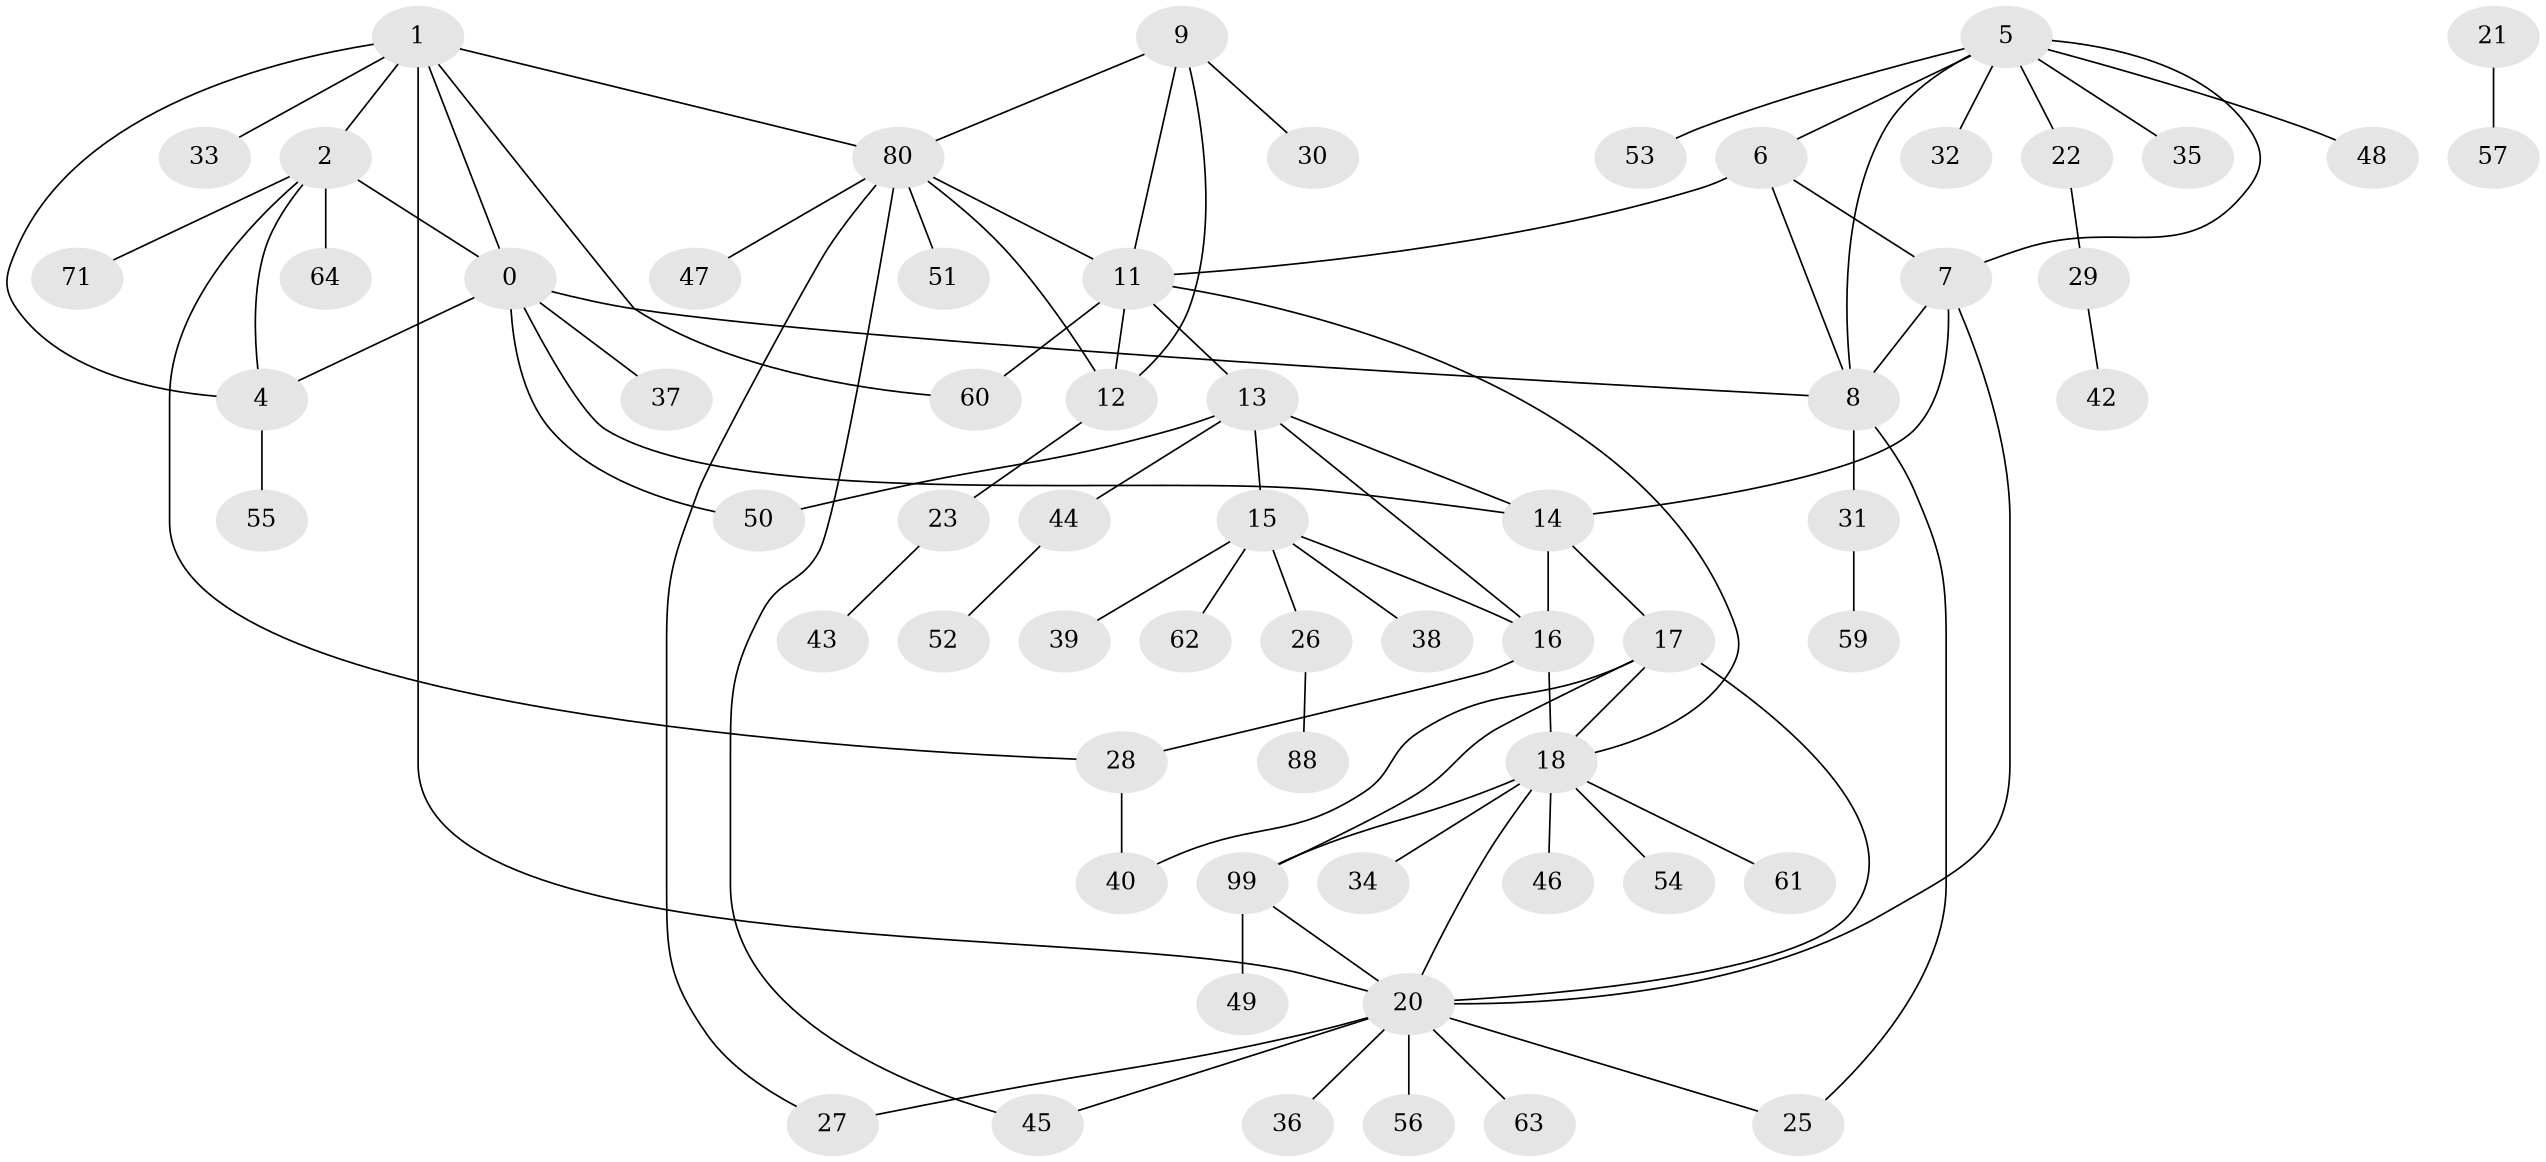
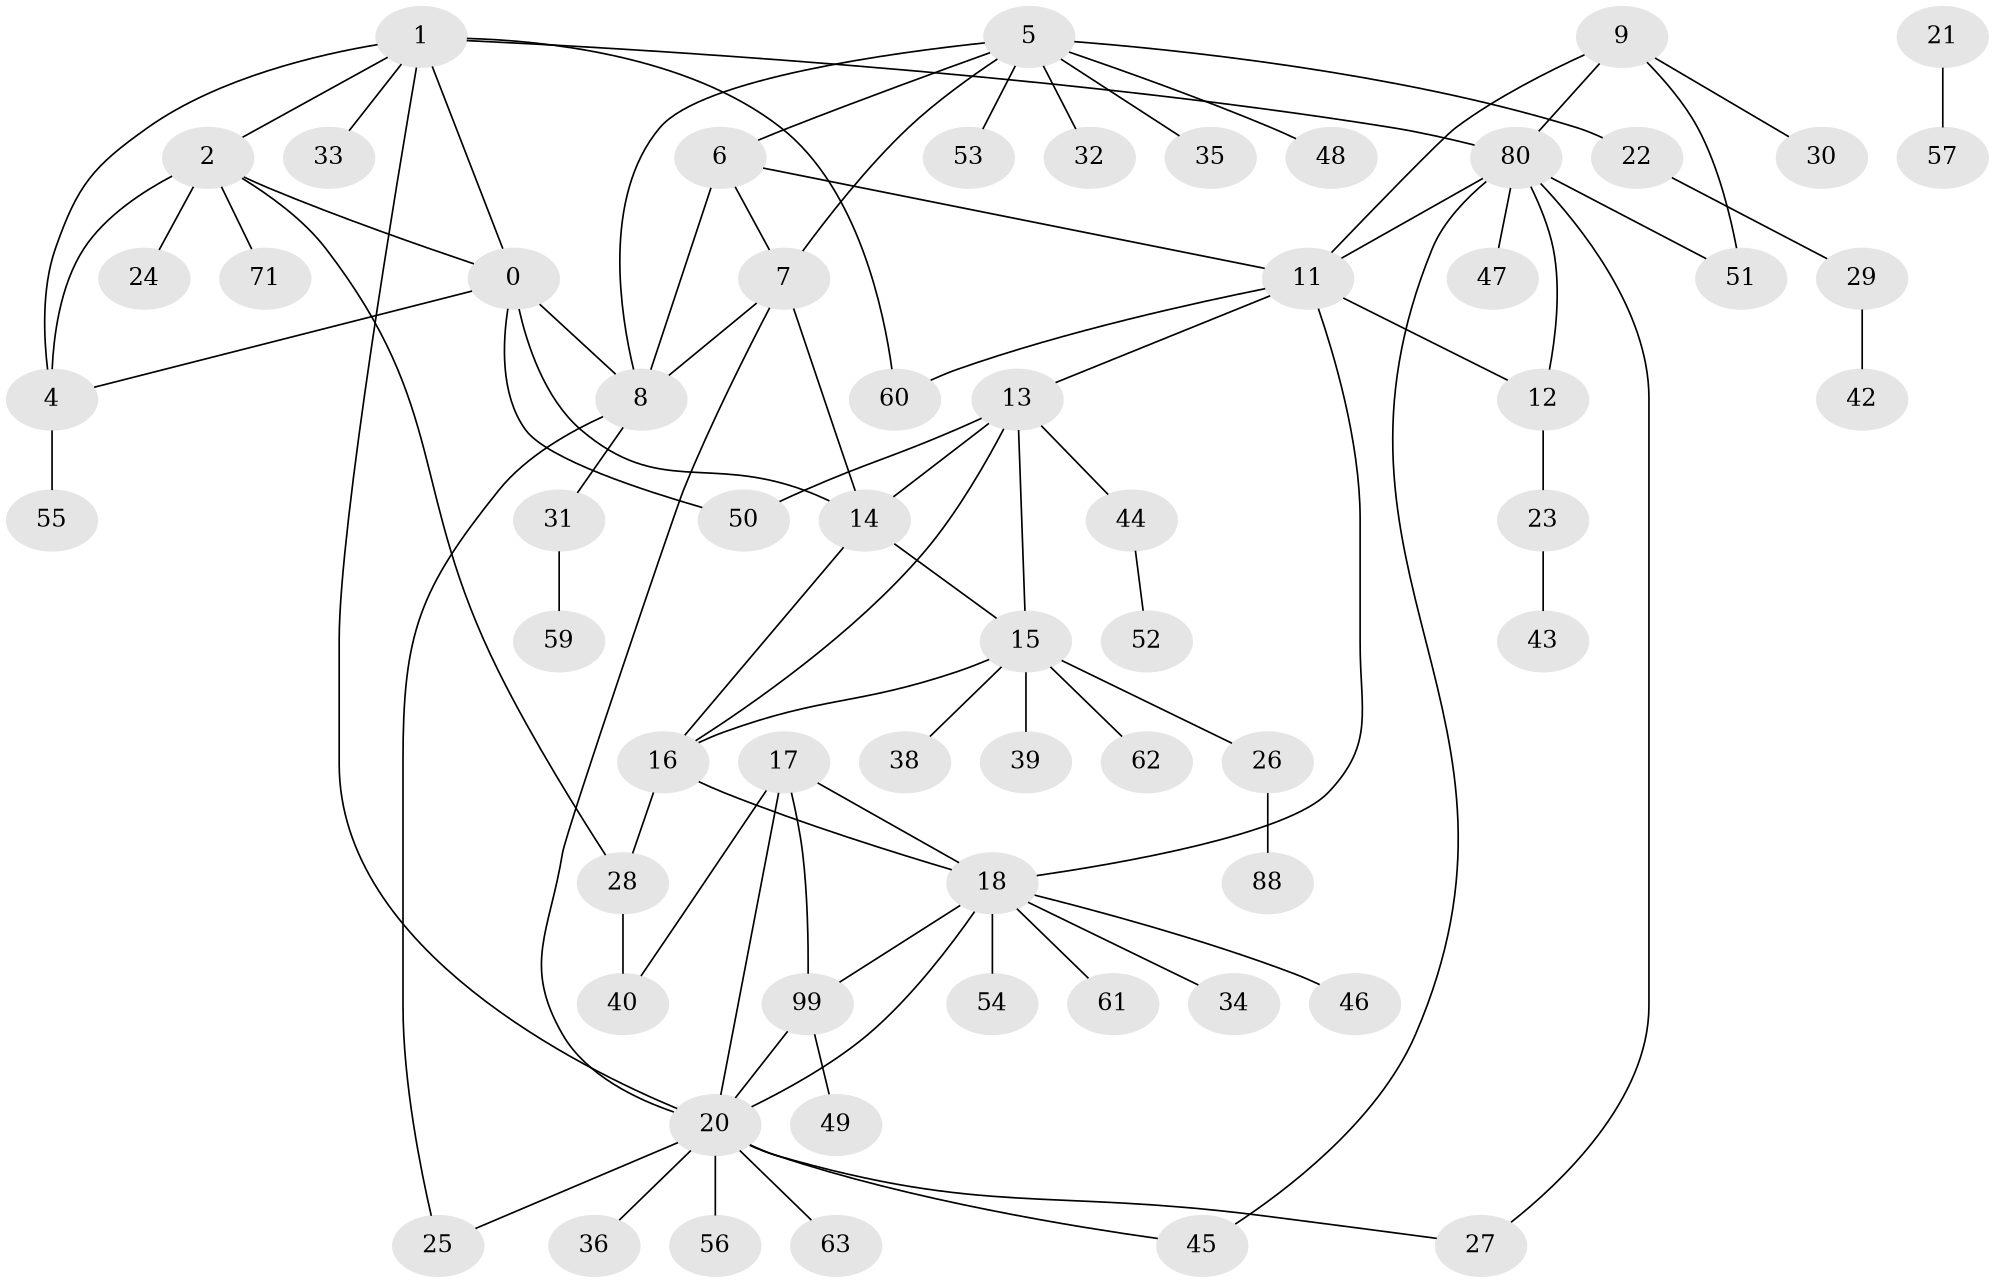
(1205, 230) -> (1707, 148)
(326, 279) -> (144, 279)
(667, 400) -> none
(1608, 581) -> (945, 581)
